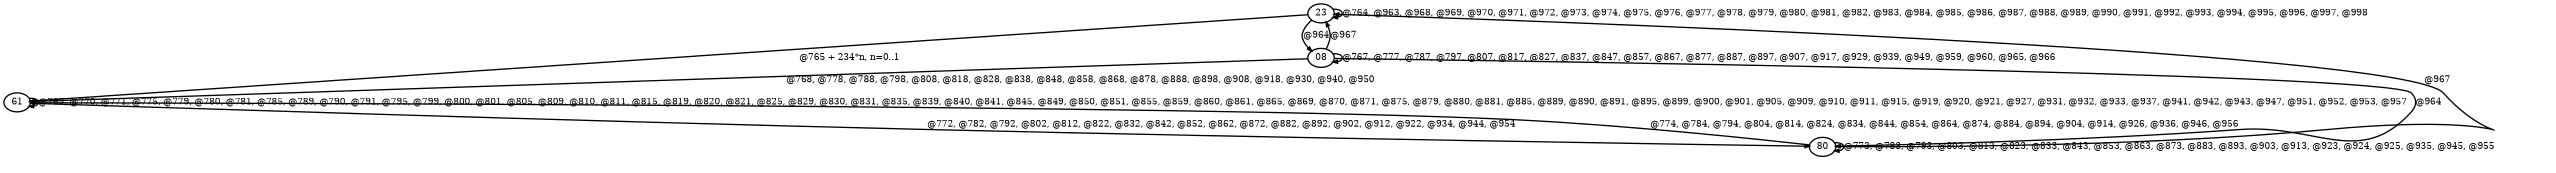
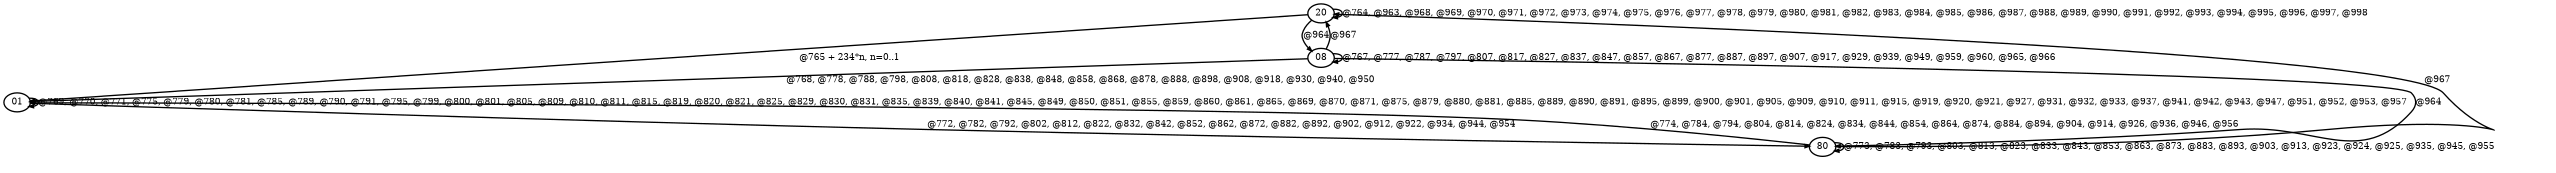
(1321, 13) -> (1321, 13)
(17, 102) -> (17, 102)
